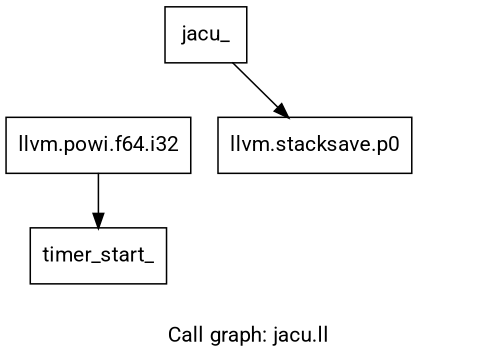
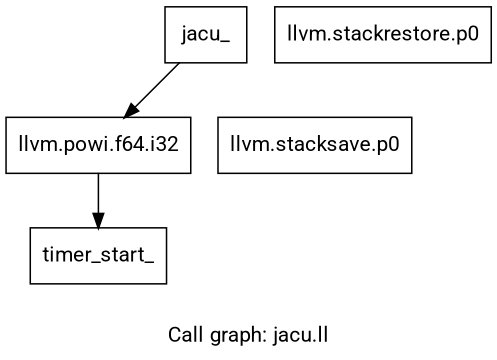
none -> (383, 35)
(255, 85) -> (157, 85)
